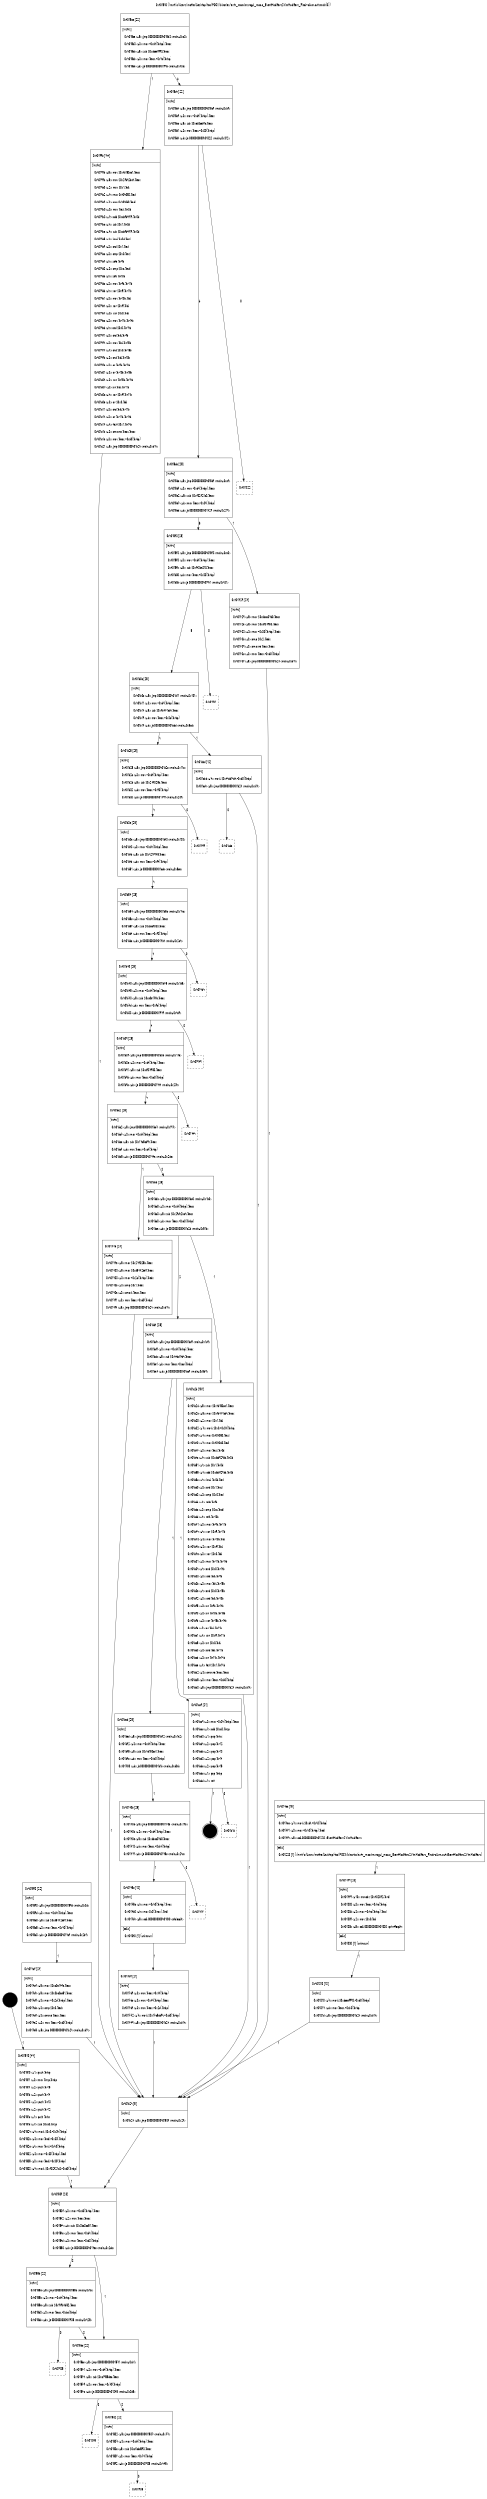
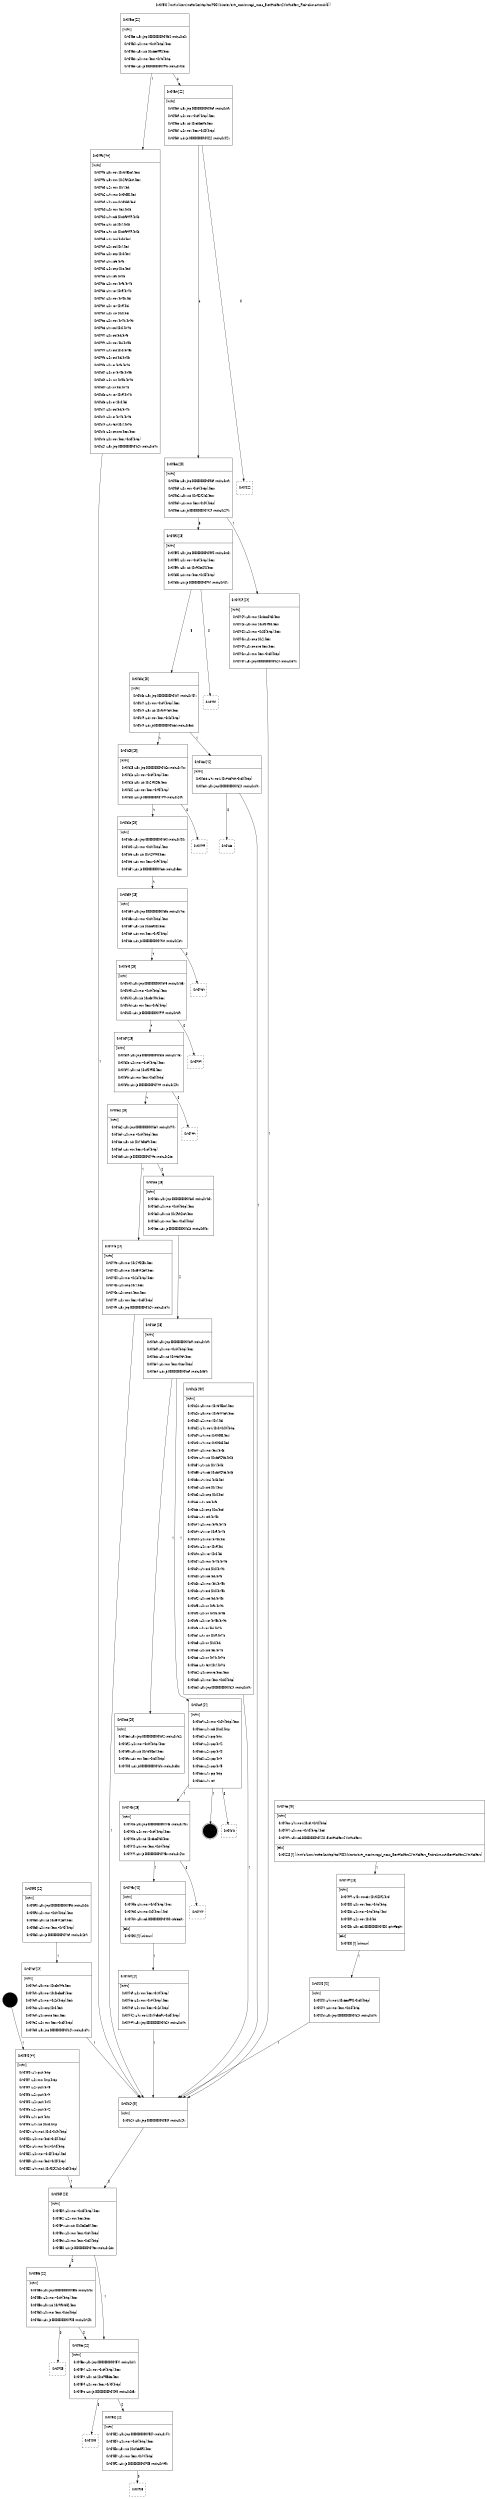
(212, 1307) -> none
(152, 1786) -> (184, 1792)
